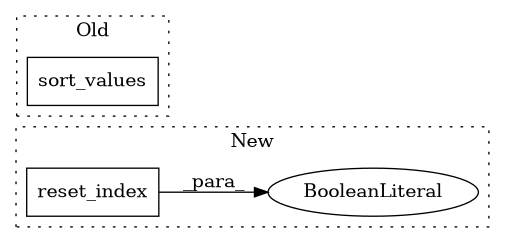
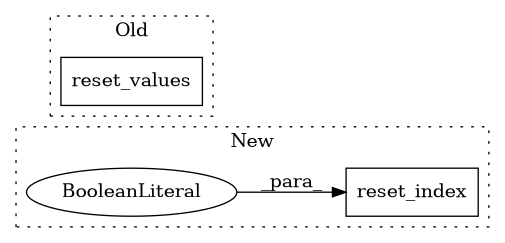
(93, 81) -> (132, 81)
(207, 192) -> (284, 192)
